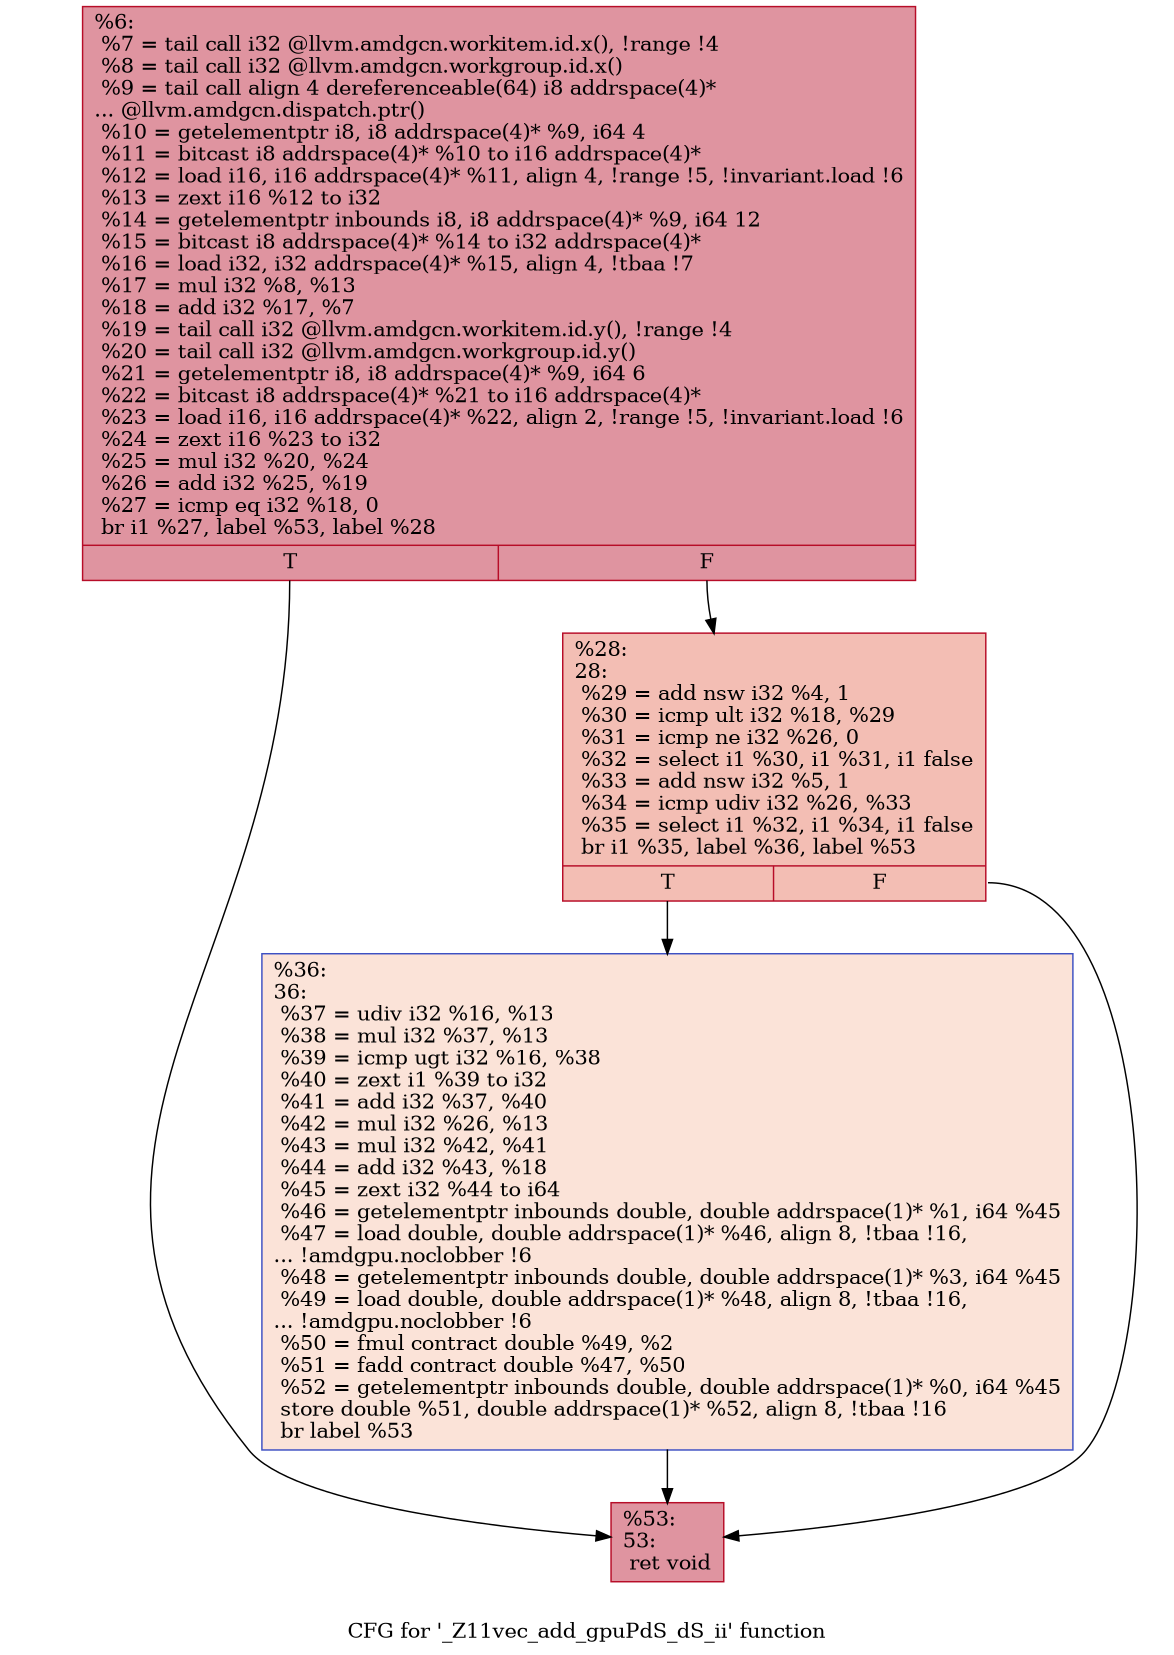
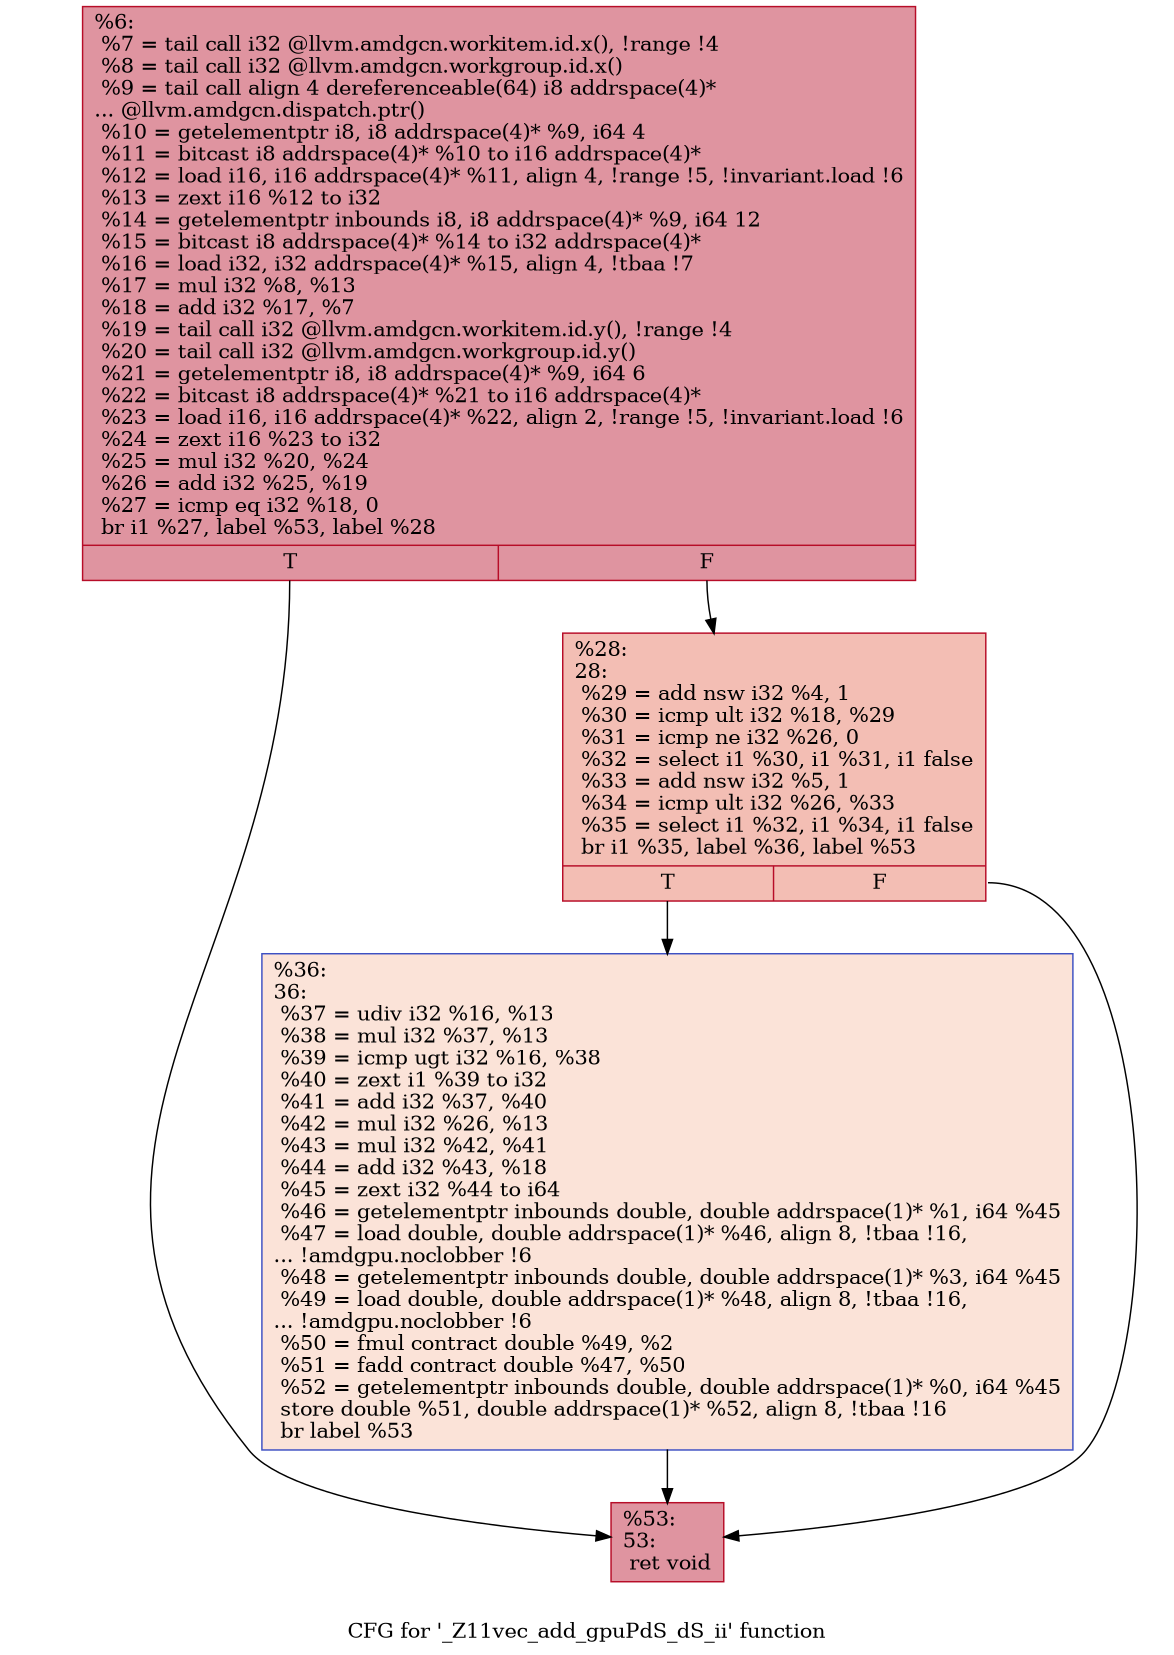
(744, 804) -> (735, 804)
